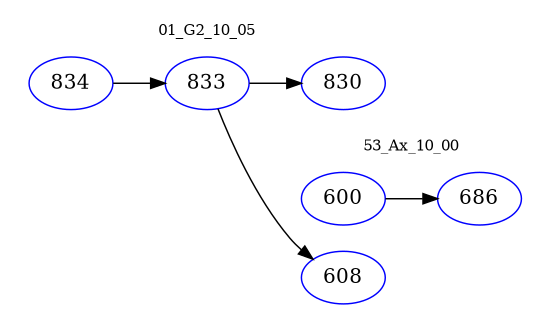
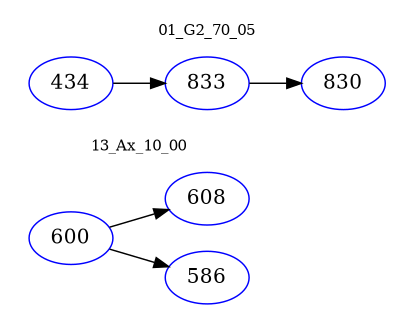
(207, 31) -> (207, 31)
(71, 83) -> (71, 83)
(411, 147) -> (139, 147)
(253, 184) -> (132, 221)
(480, 199) -> (207, 278)
